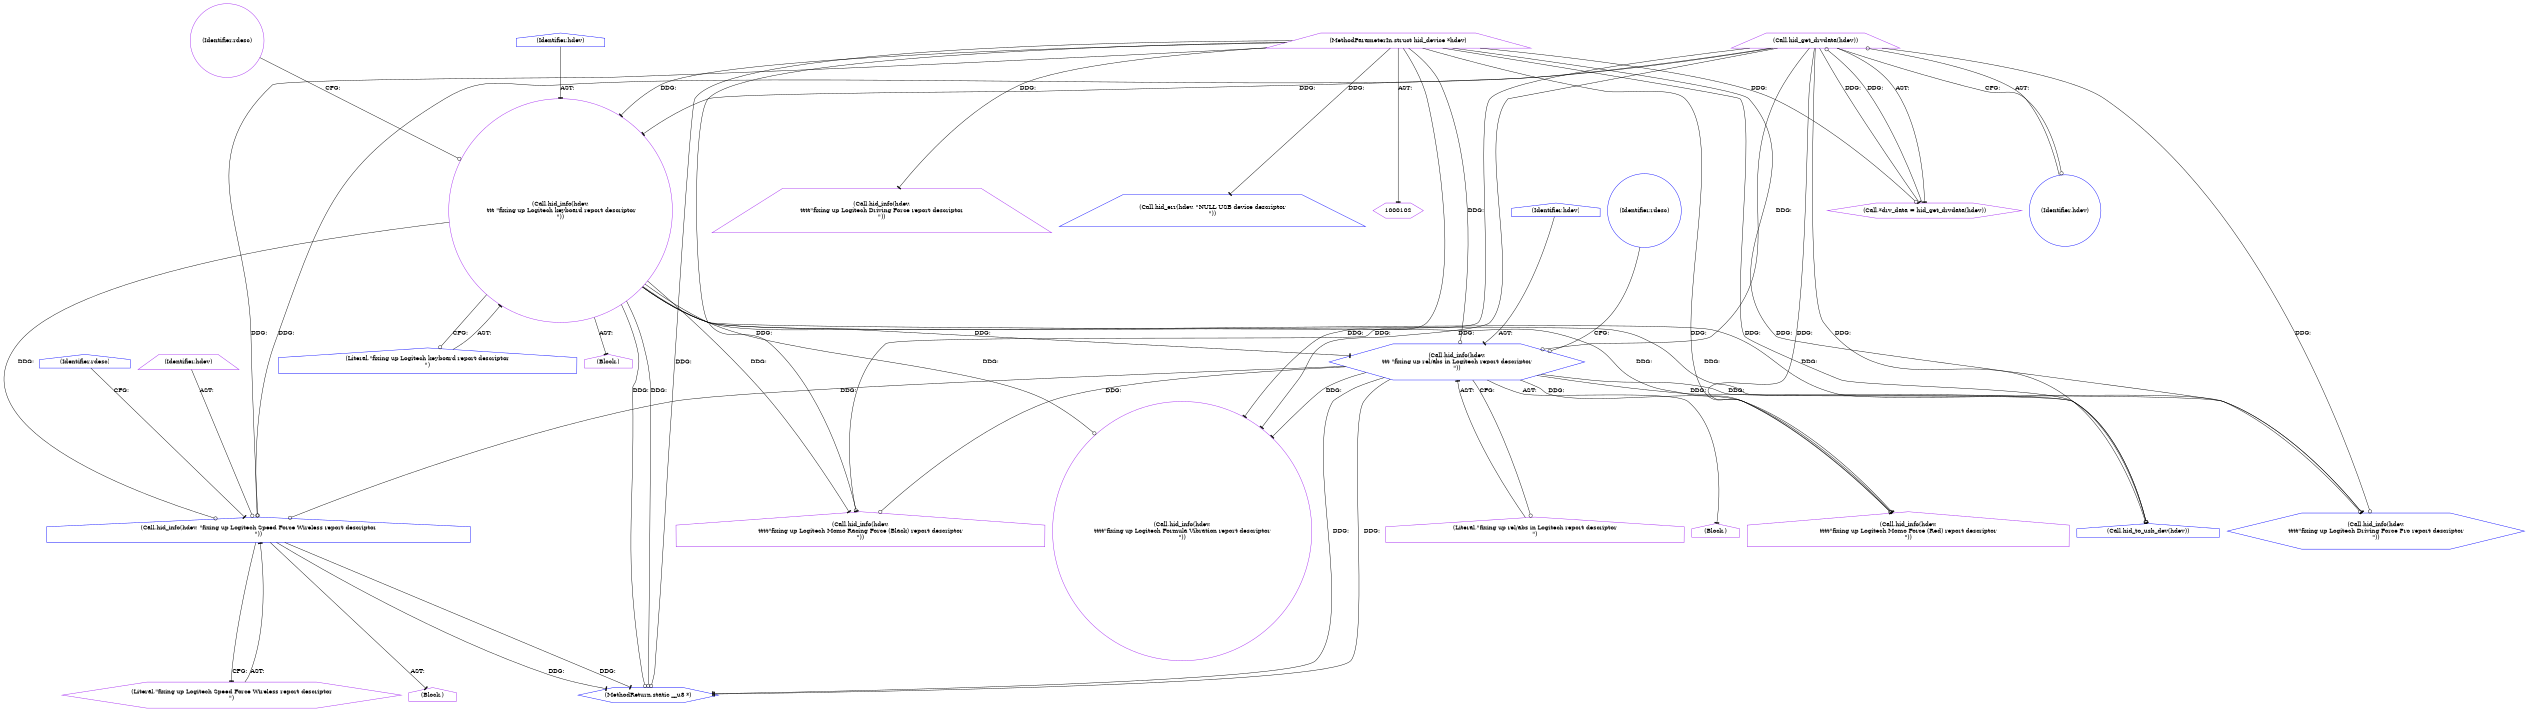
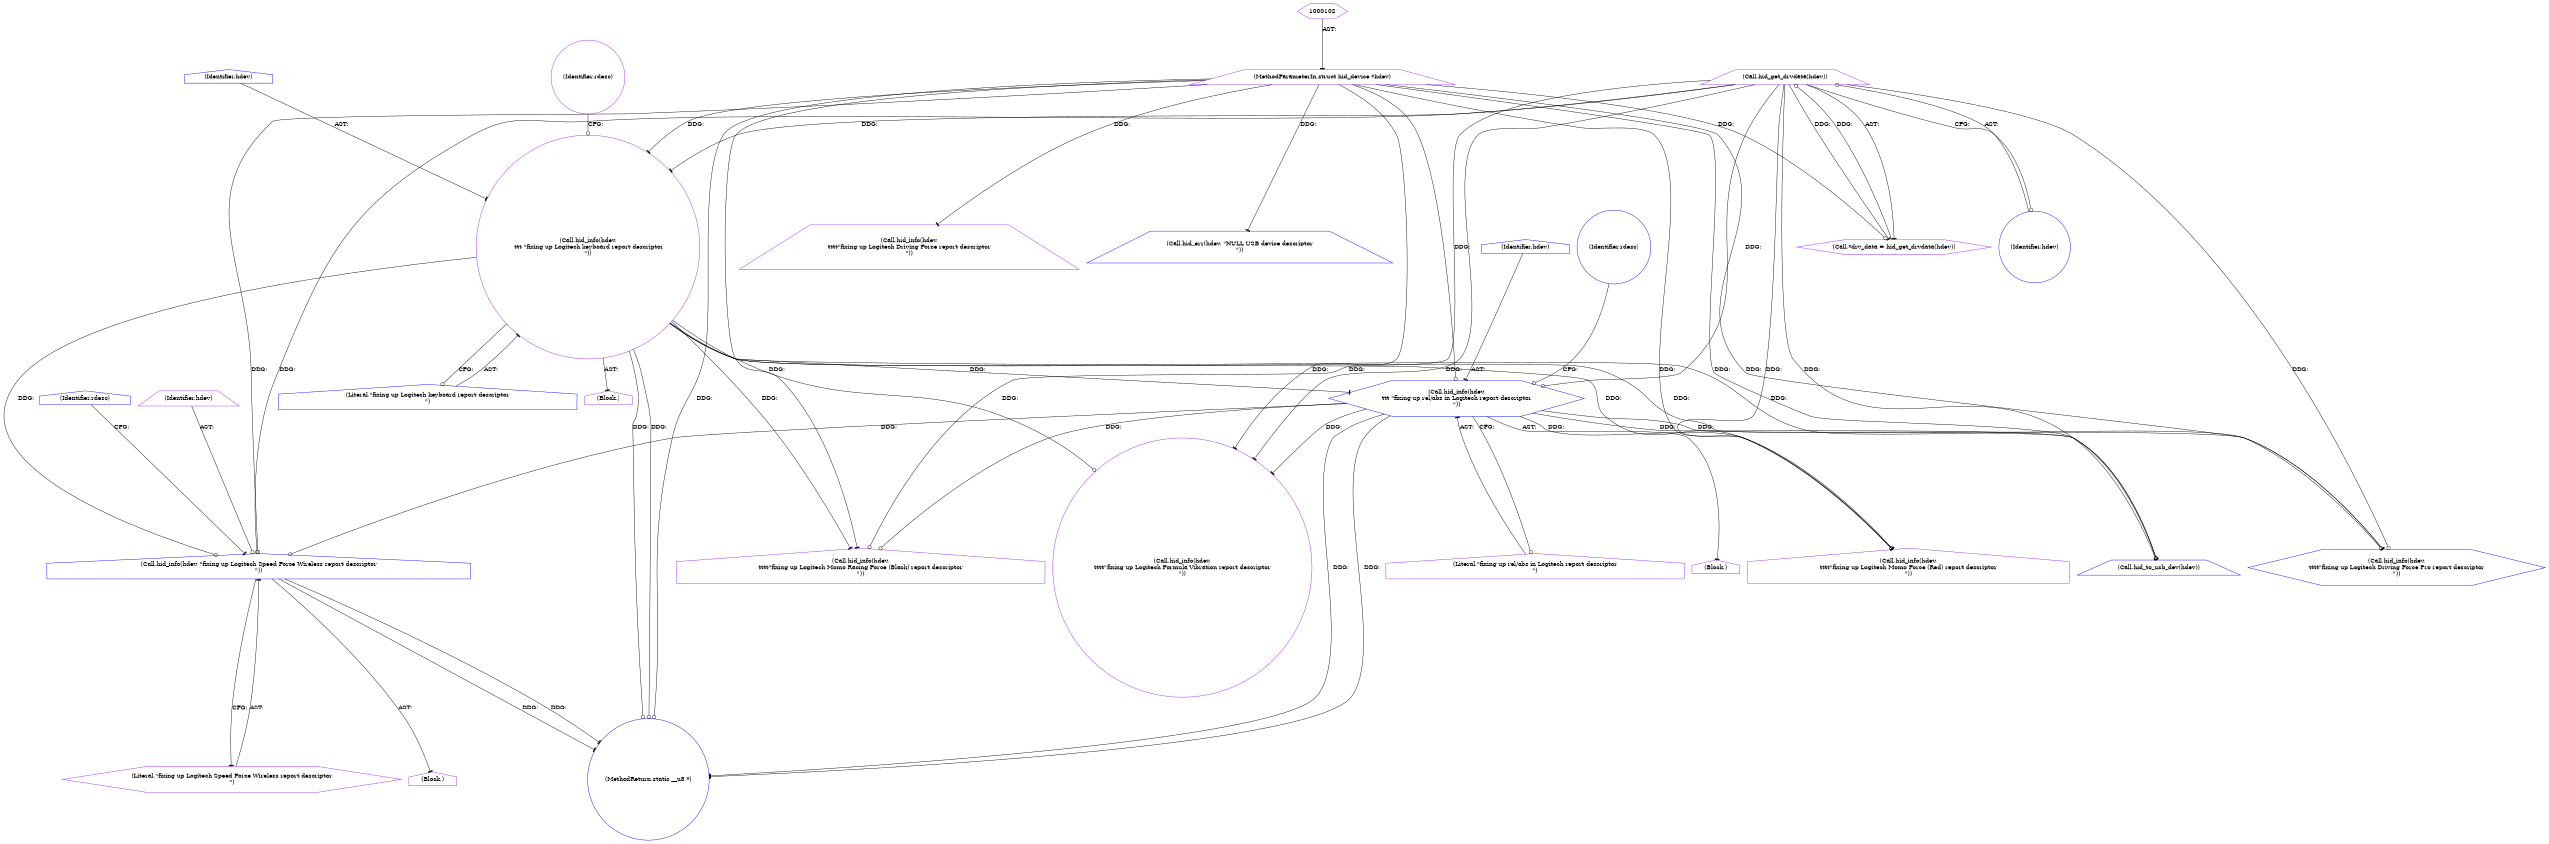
(1398, 124) -> (1322, 43)
(2148, 531) -> (2159, 568)
(648, 695) -> (648, 779)
